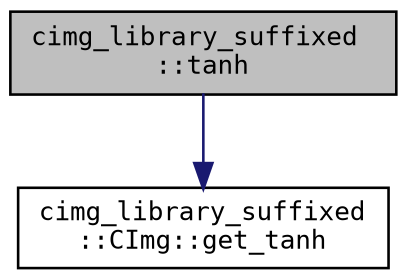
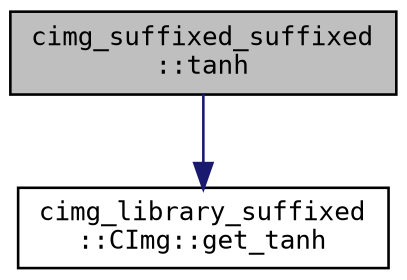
(203, 53) -> (203, 53)
